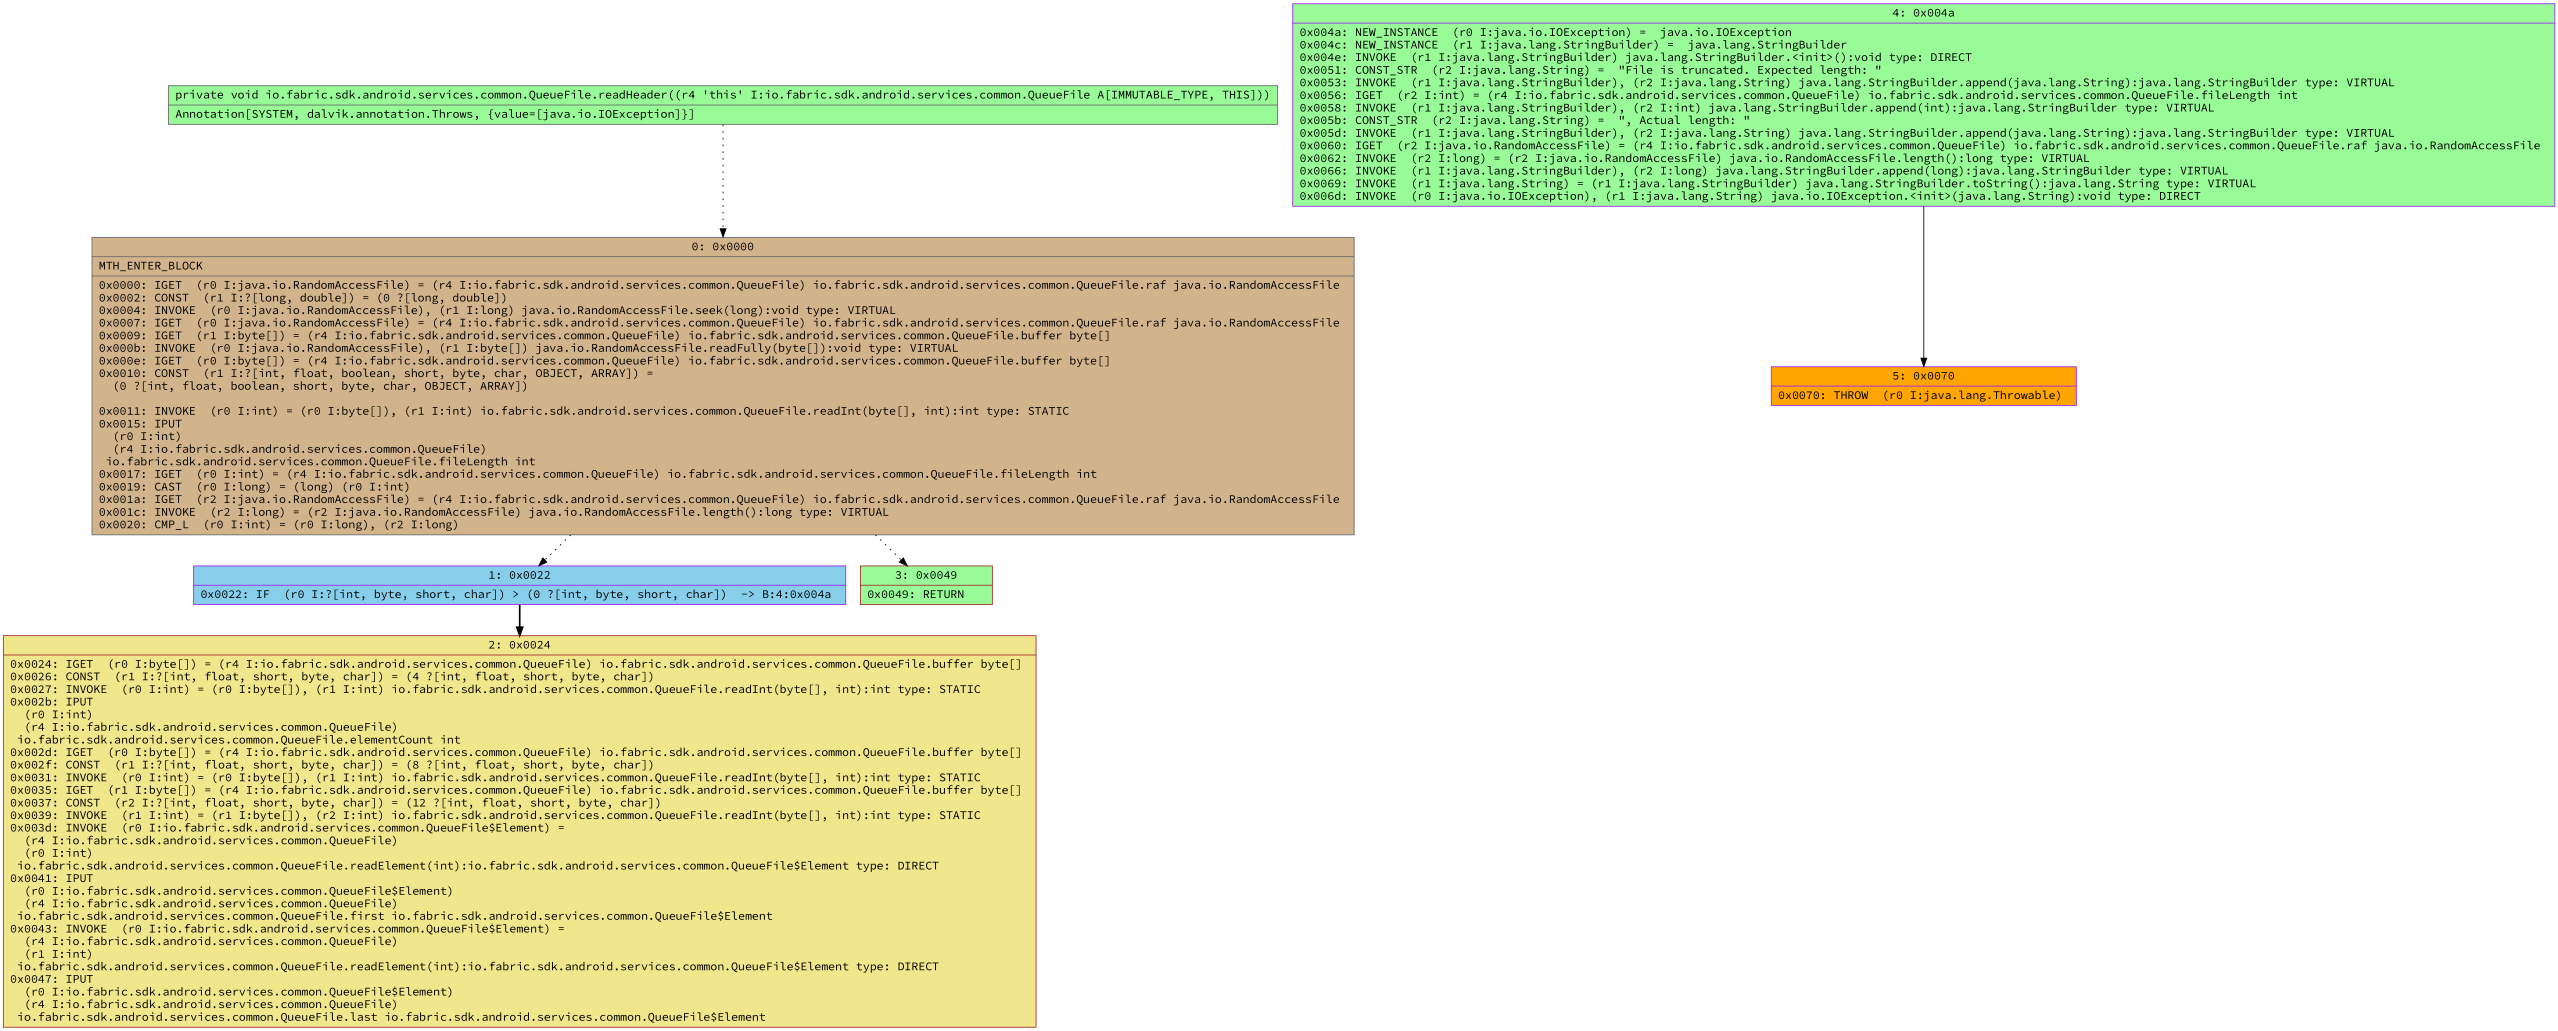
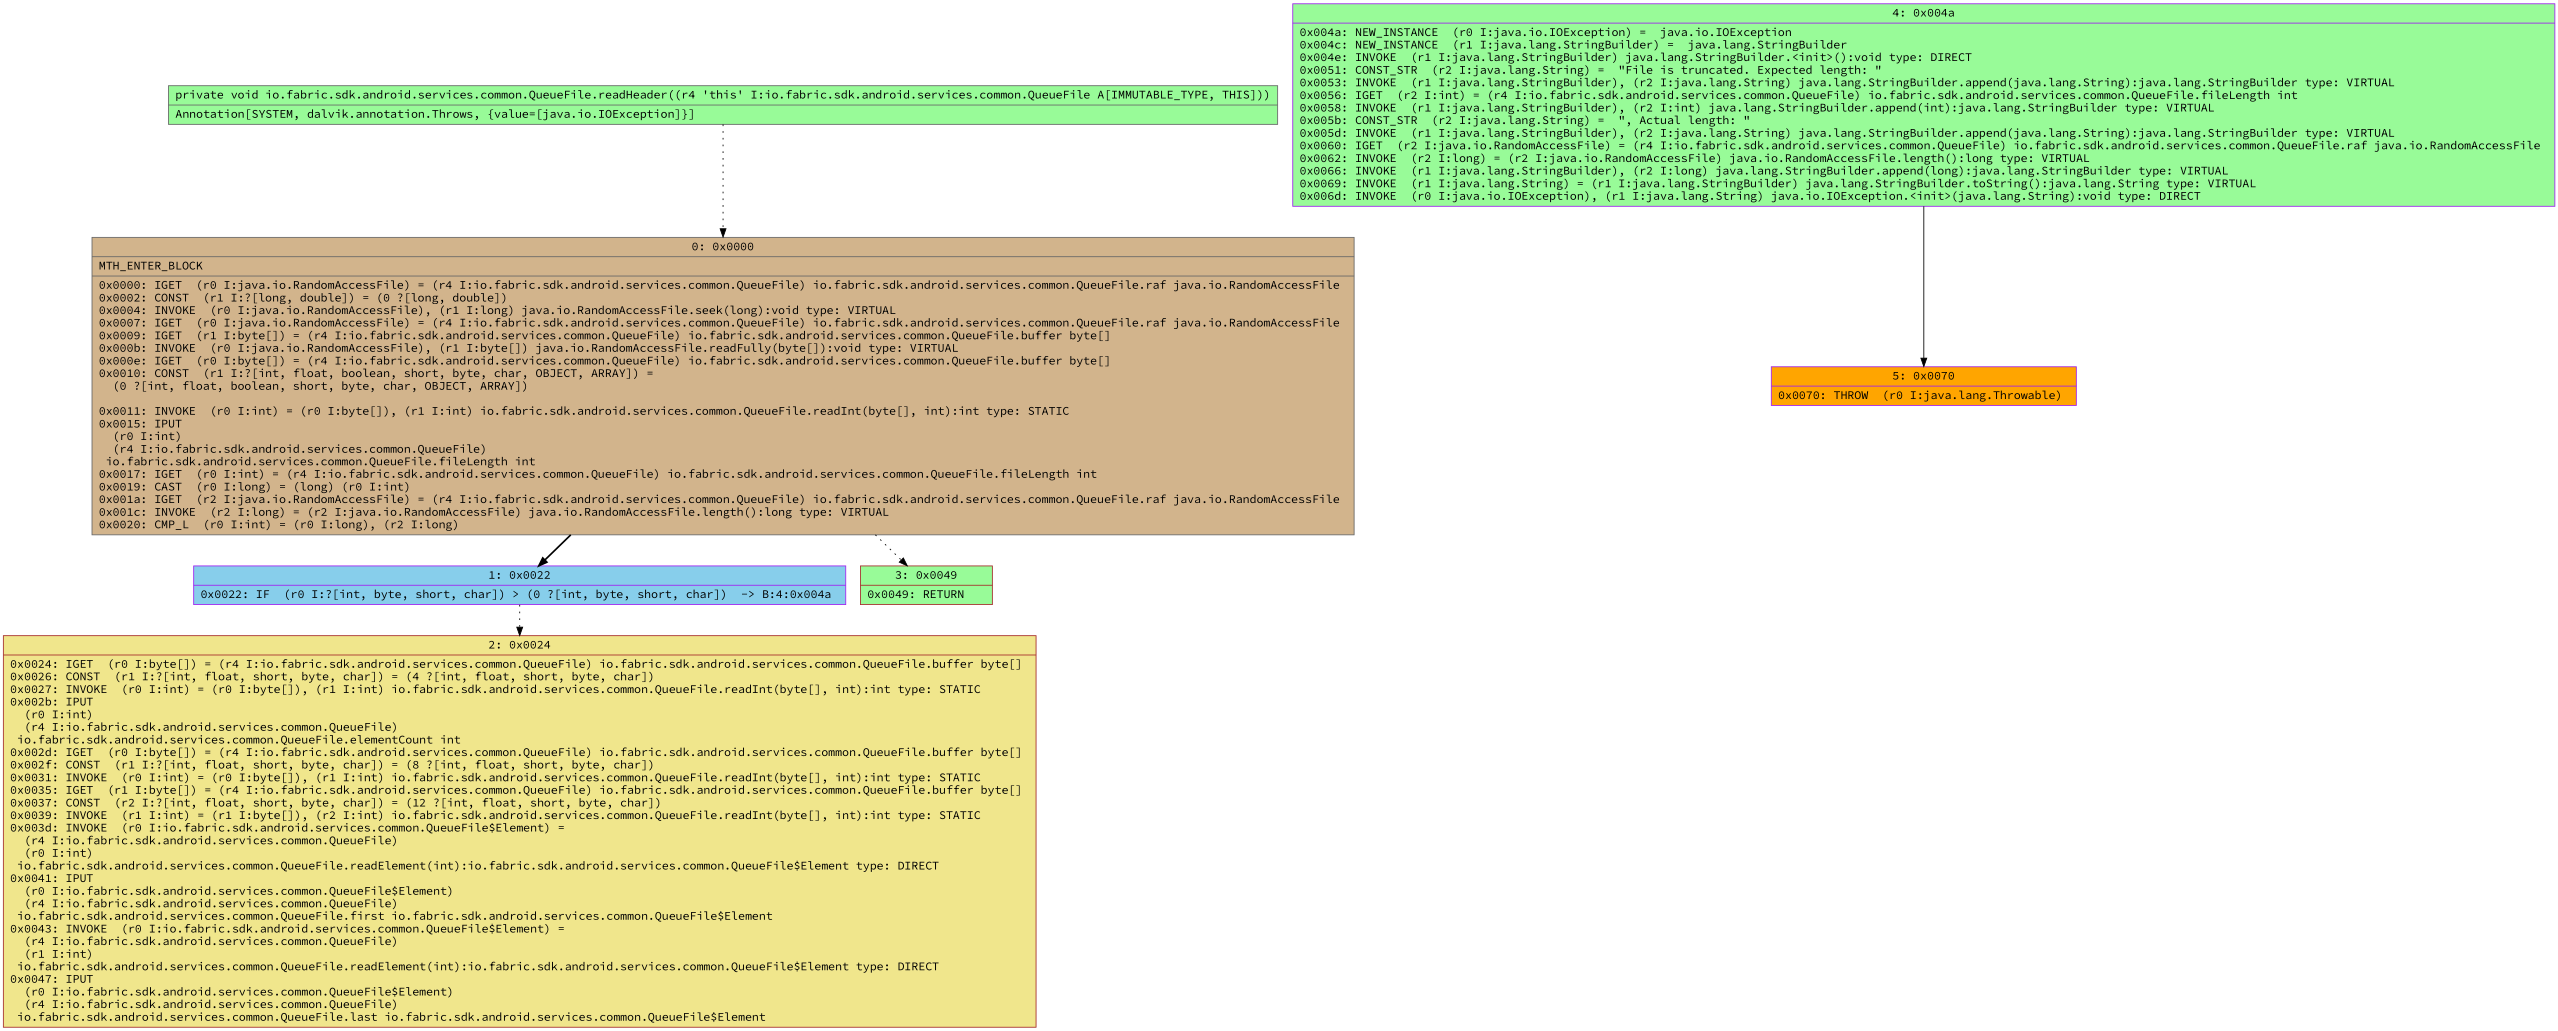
(558, 547) -> (558, 547)
(520, 616) -> (520, 616)
